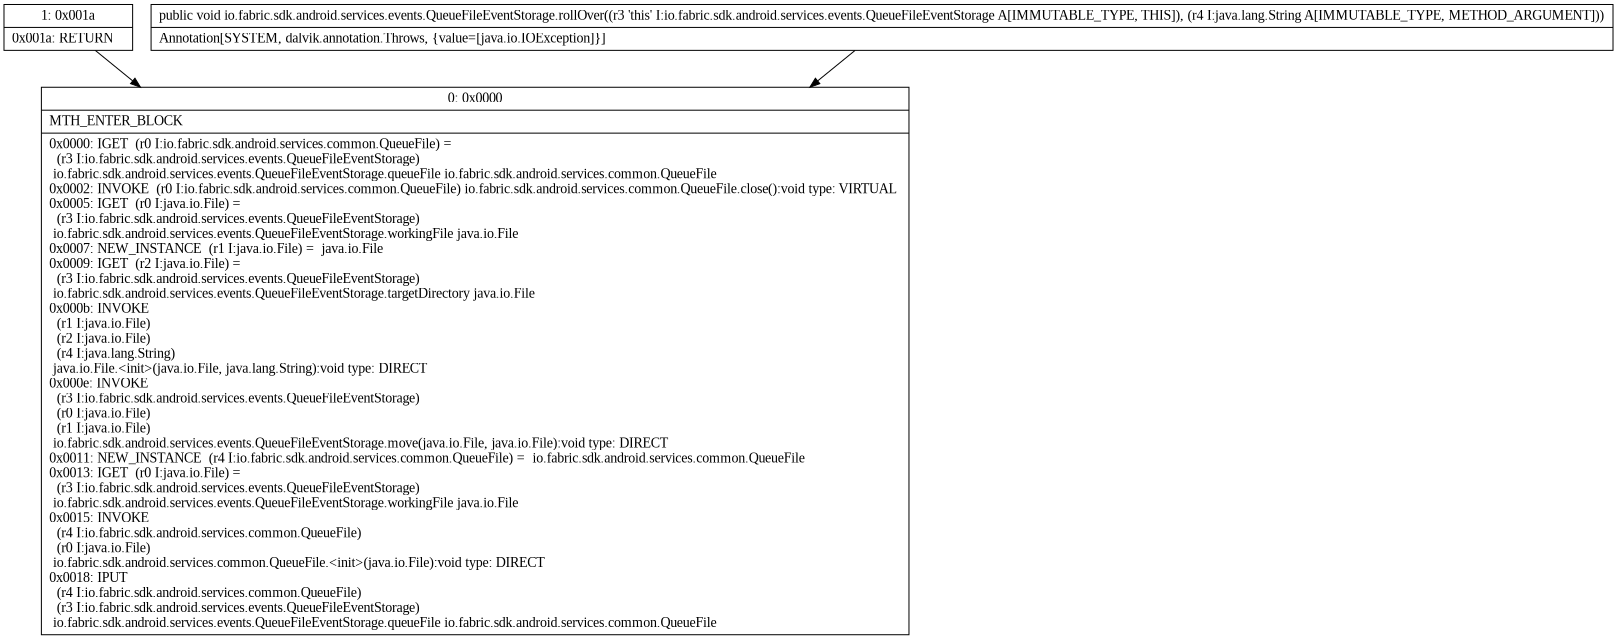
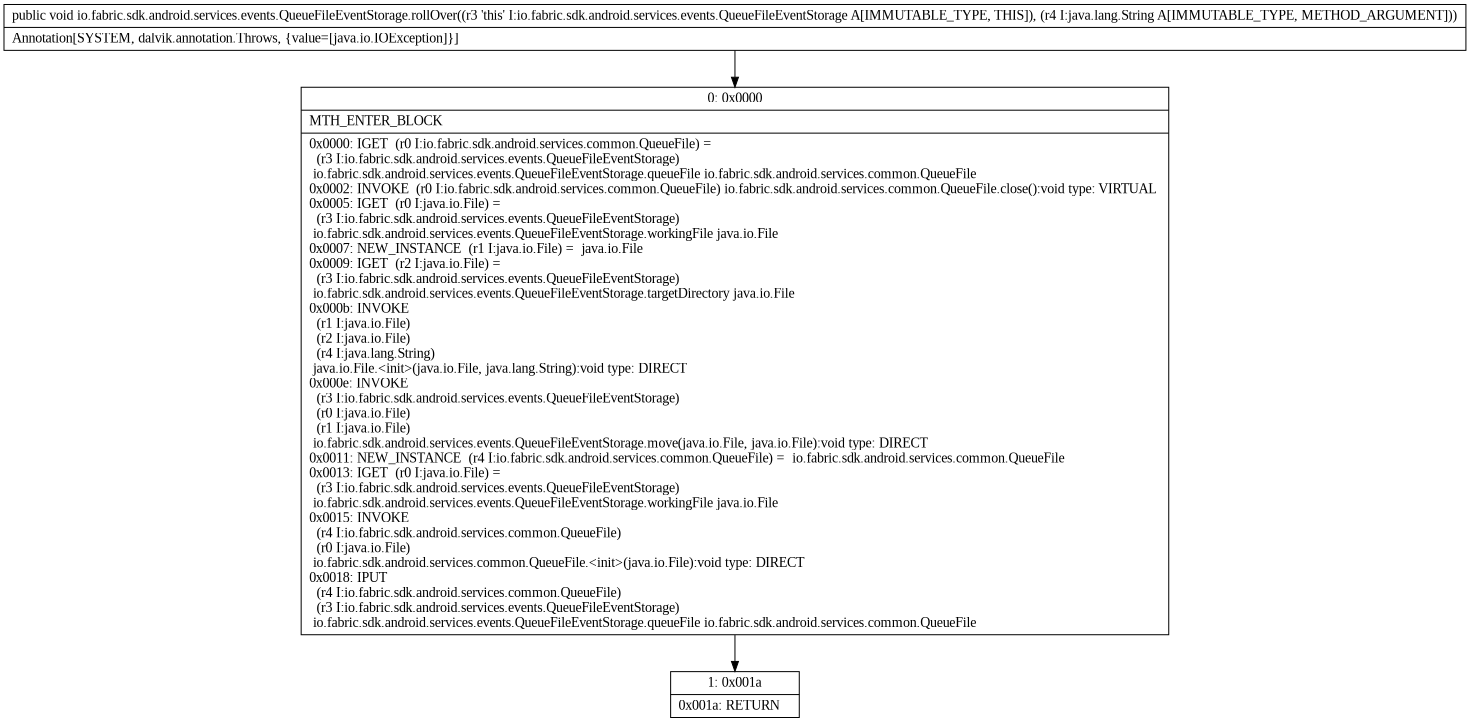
(114, 66) -> (735, 648)
